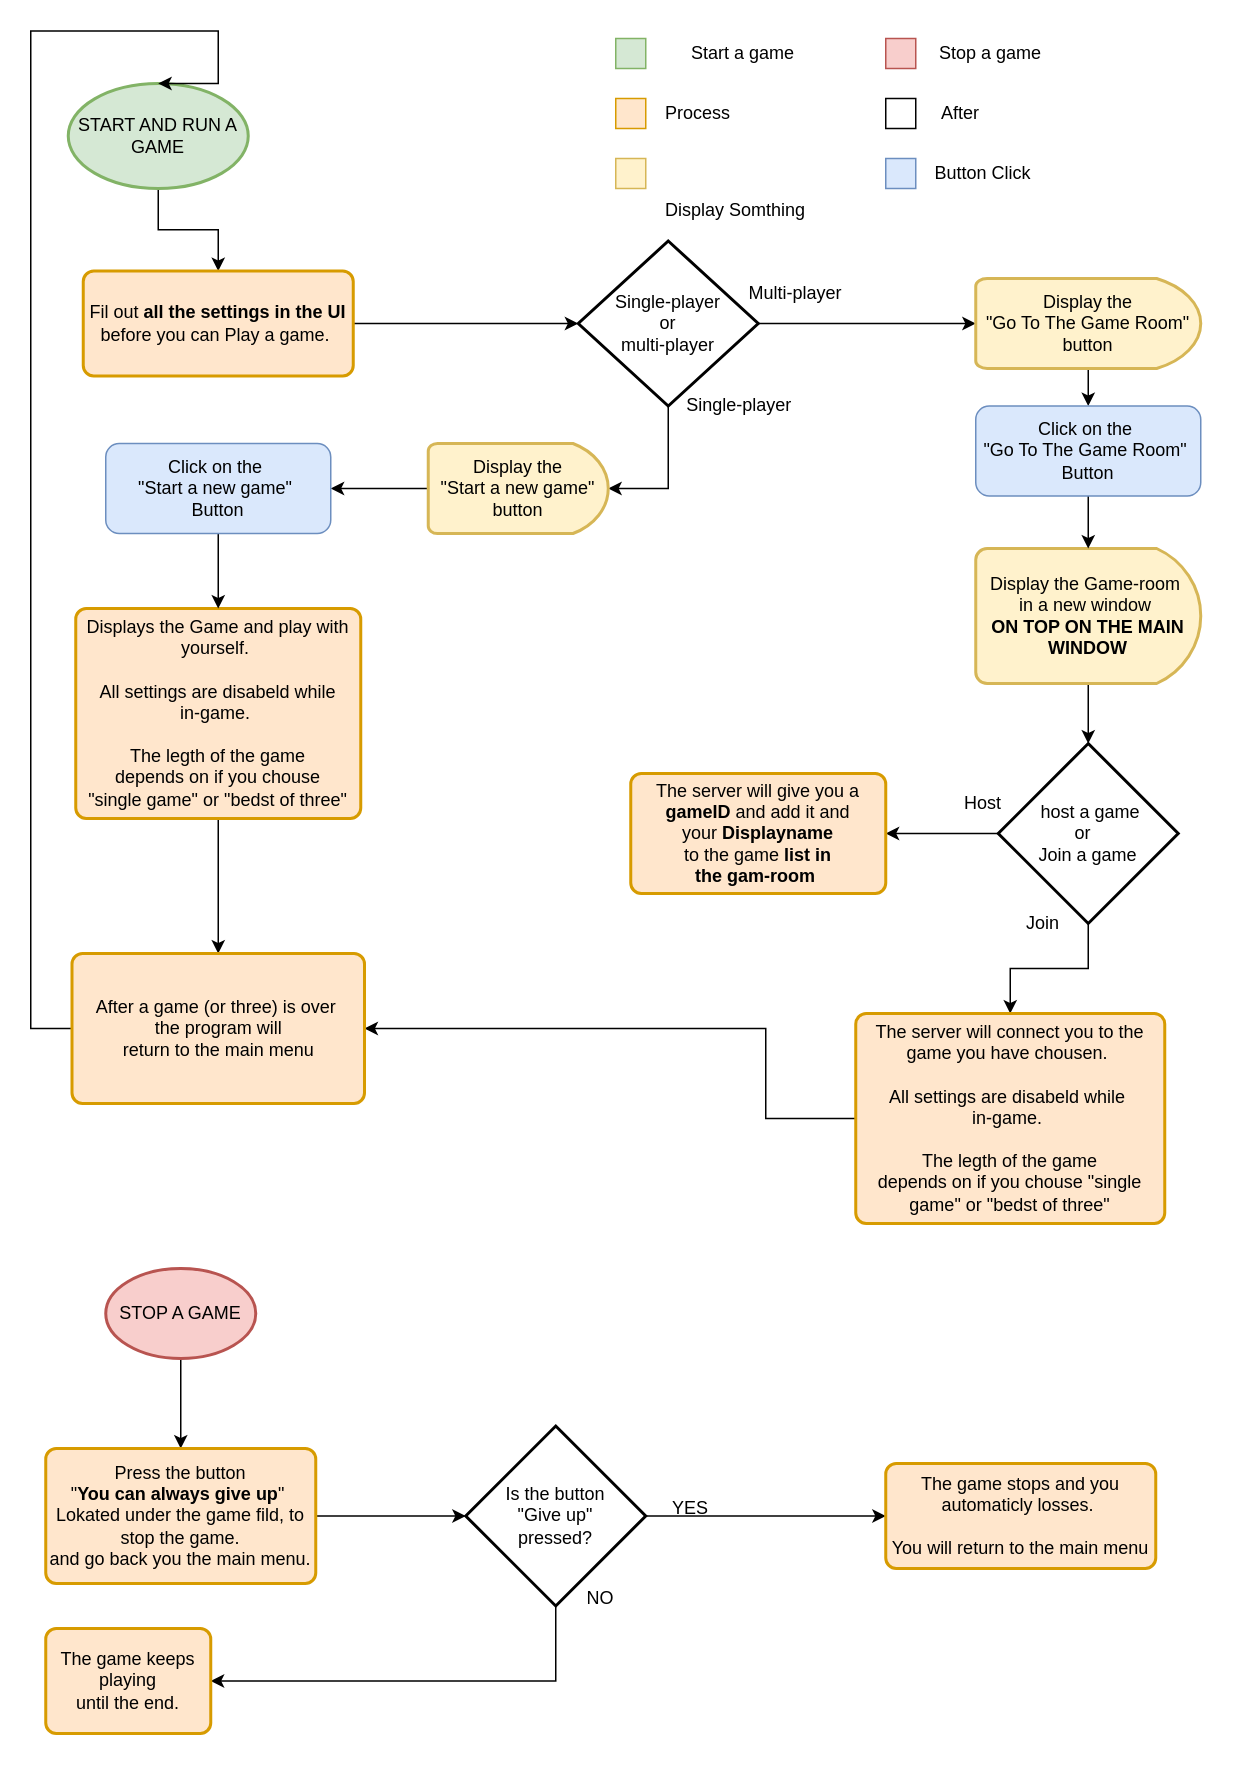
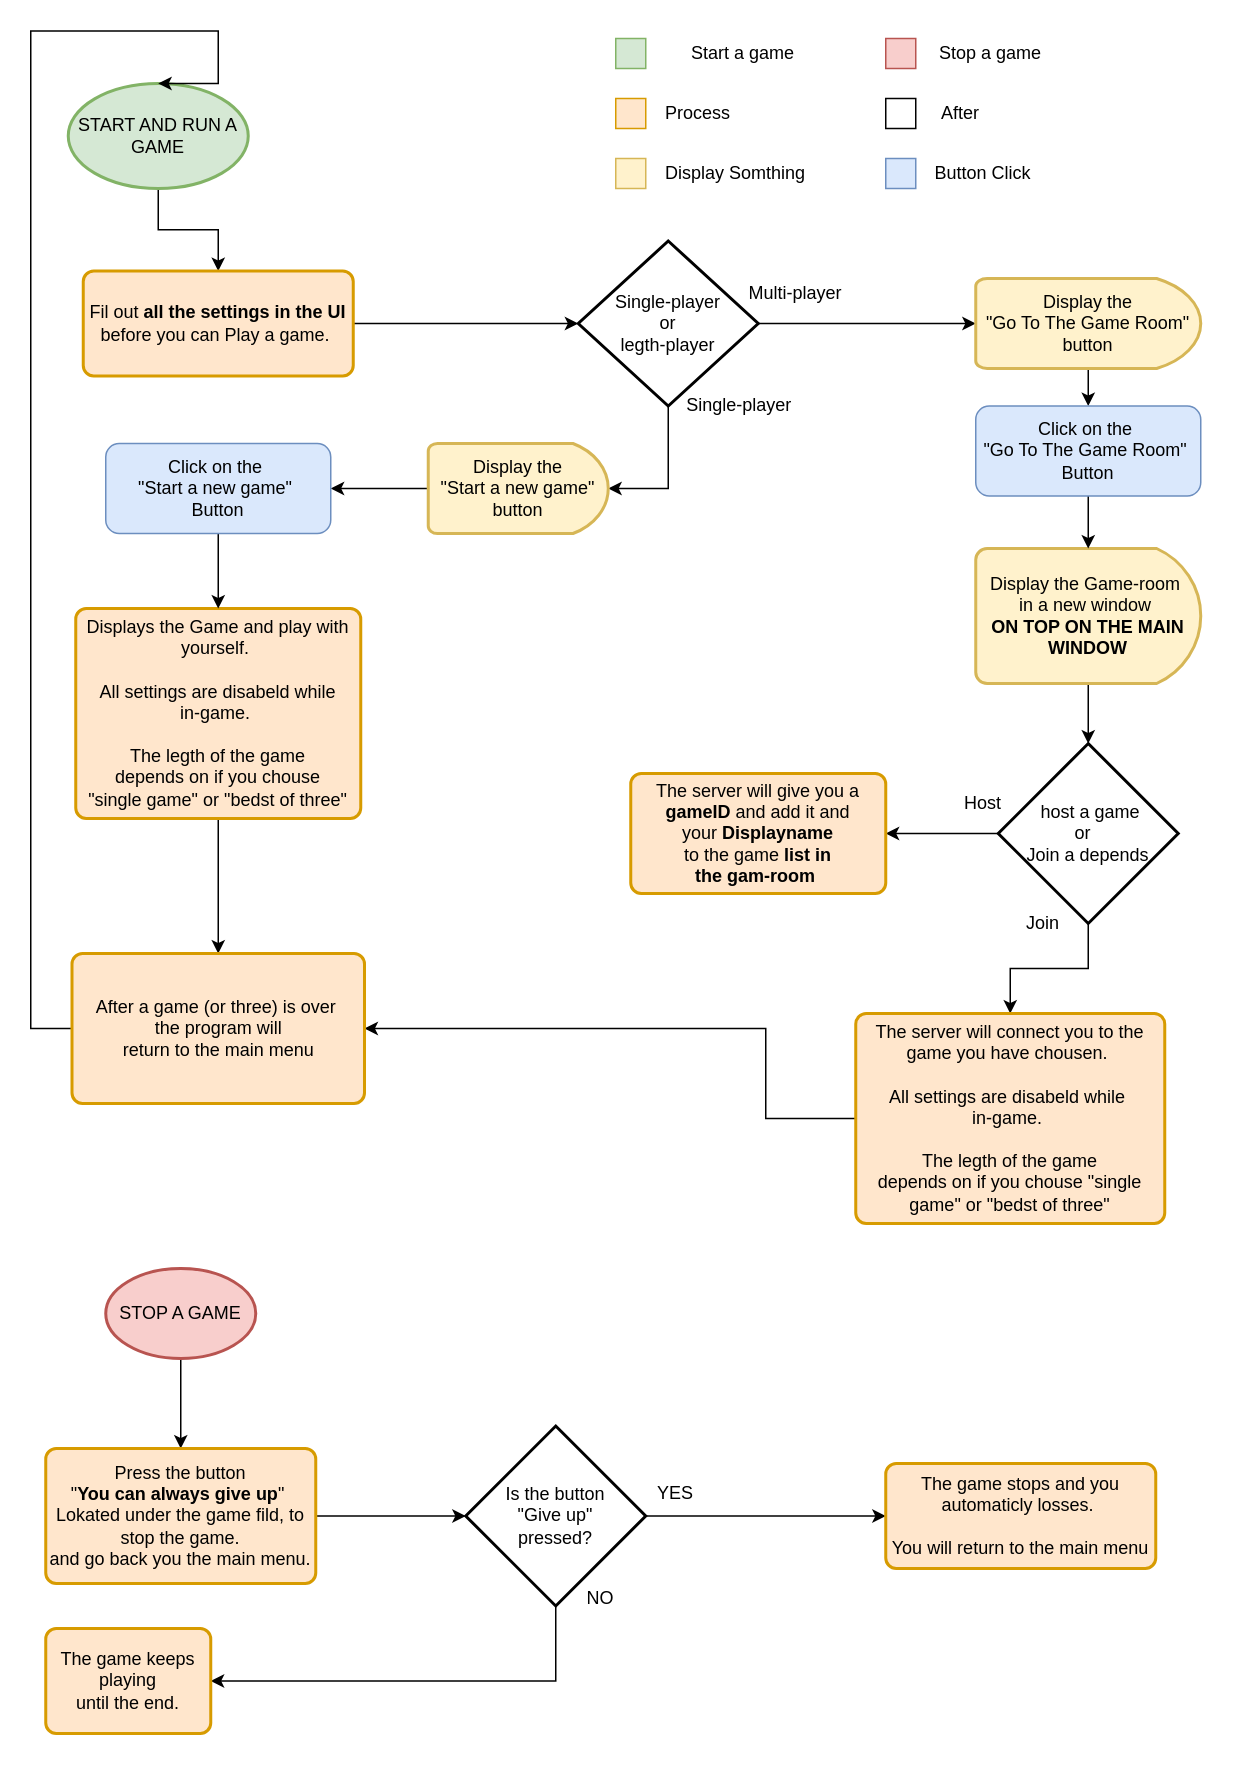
(736, 211) -> (736, 173)
(668, 323) -> (668, 323)
(1088, 833) -> (1088, 833)
(691, 1508) -> (676, 1493)
